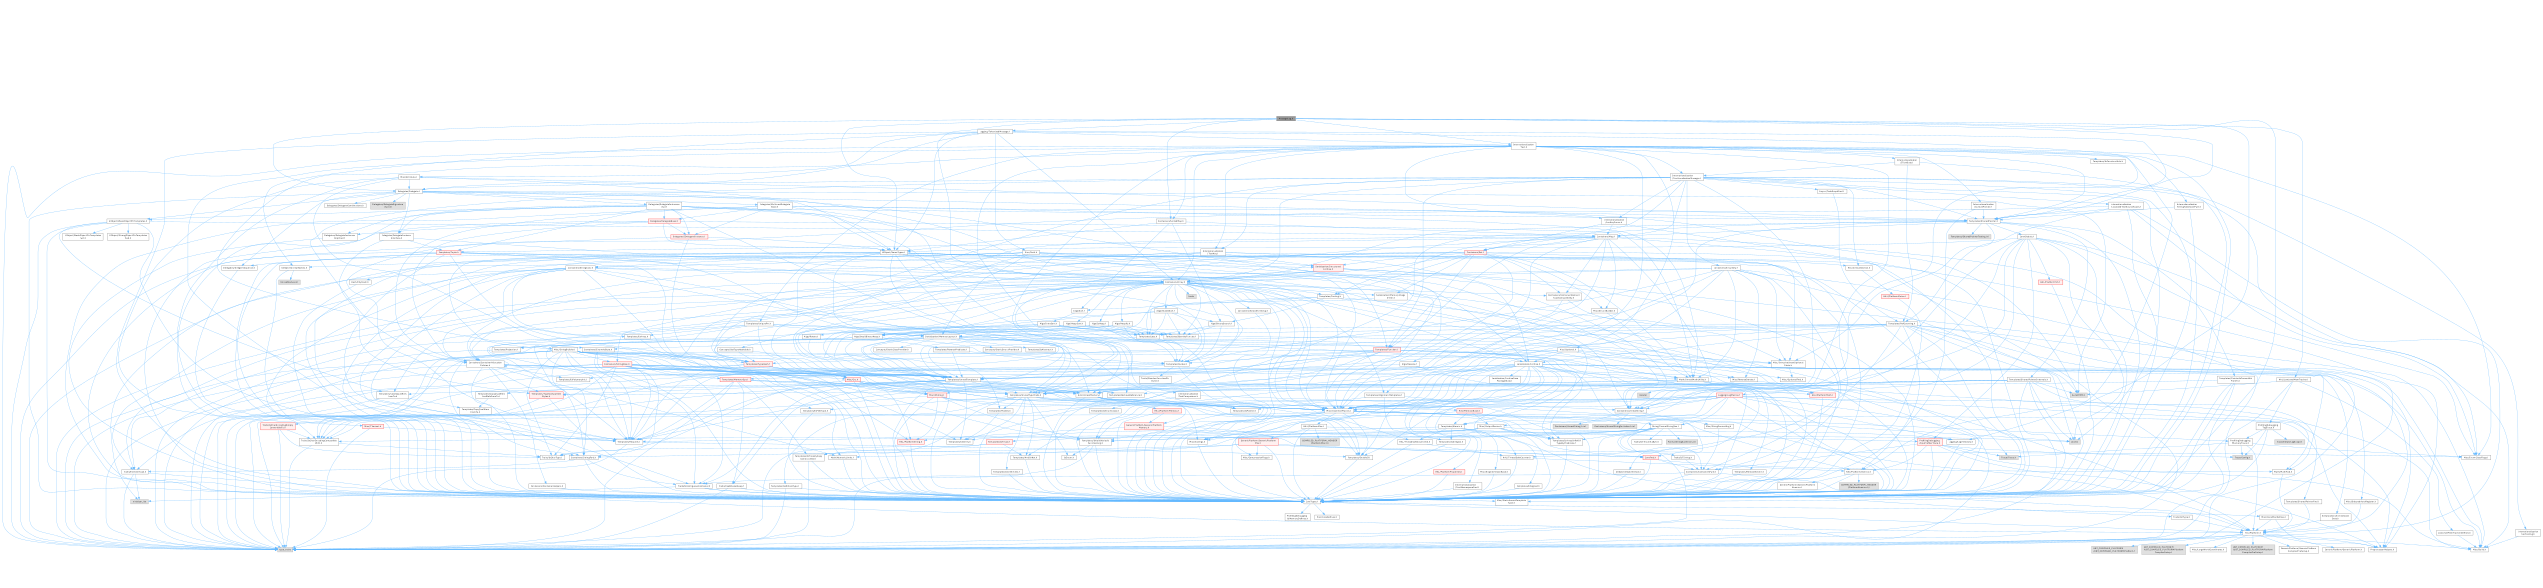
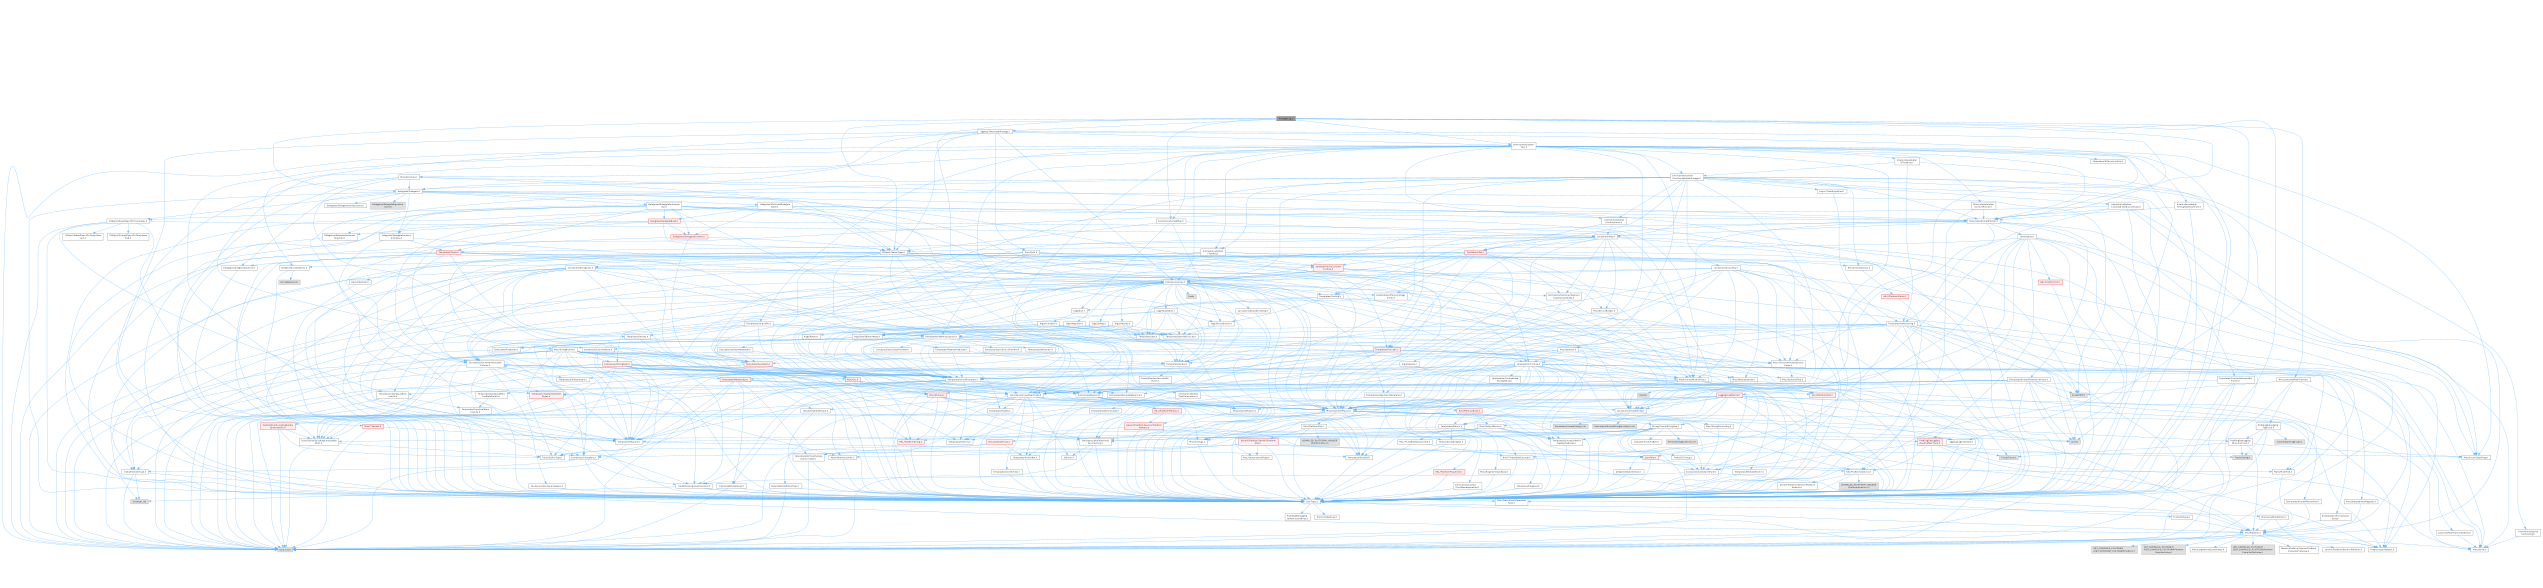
(1970, 237) -> none
(1278, 360) -> (1234, 358)
